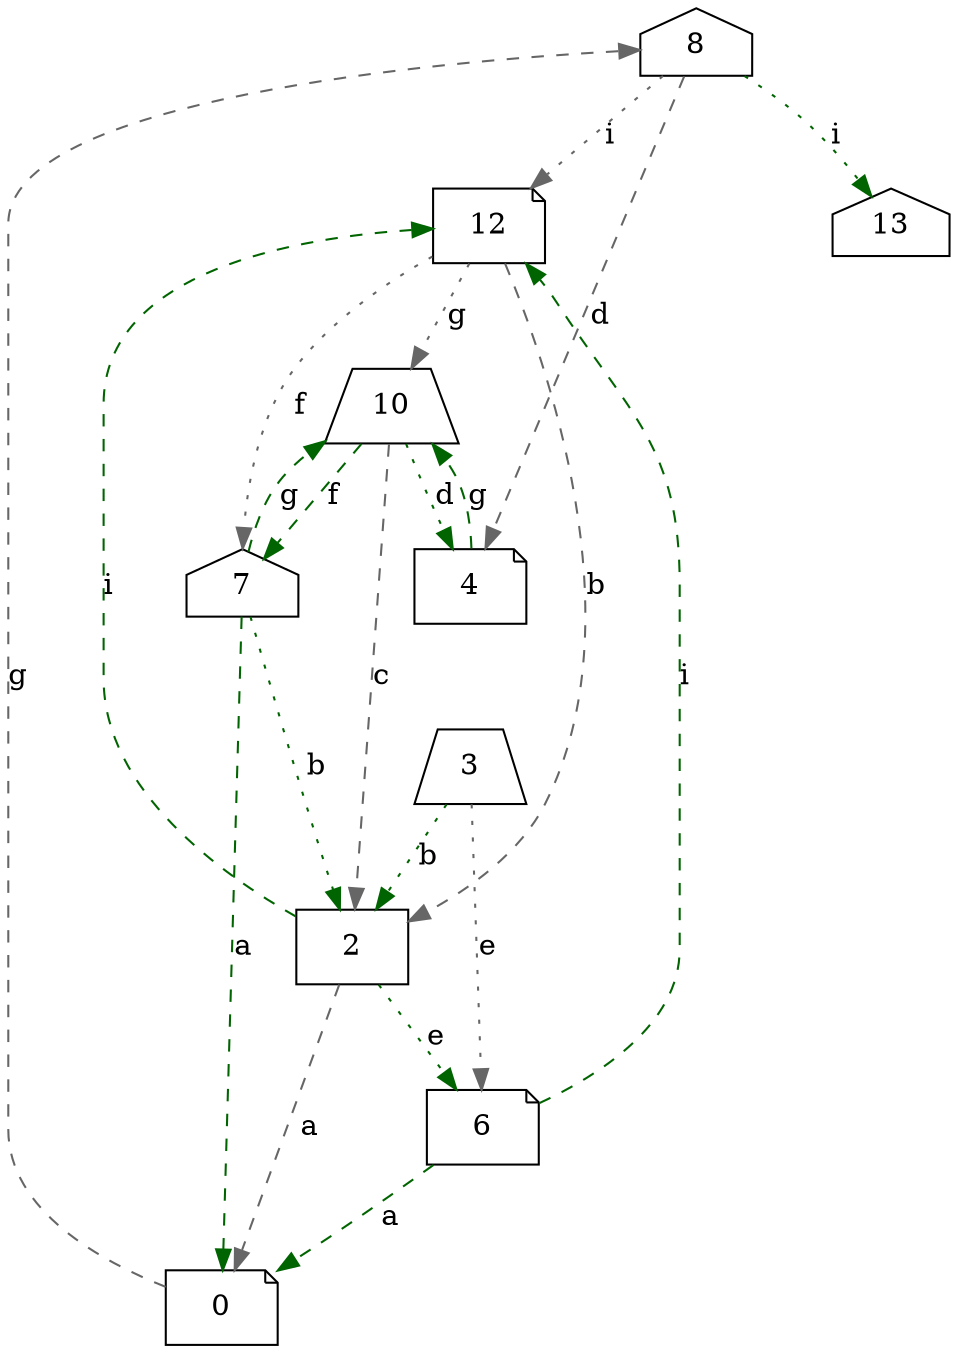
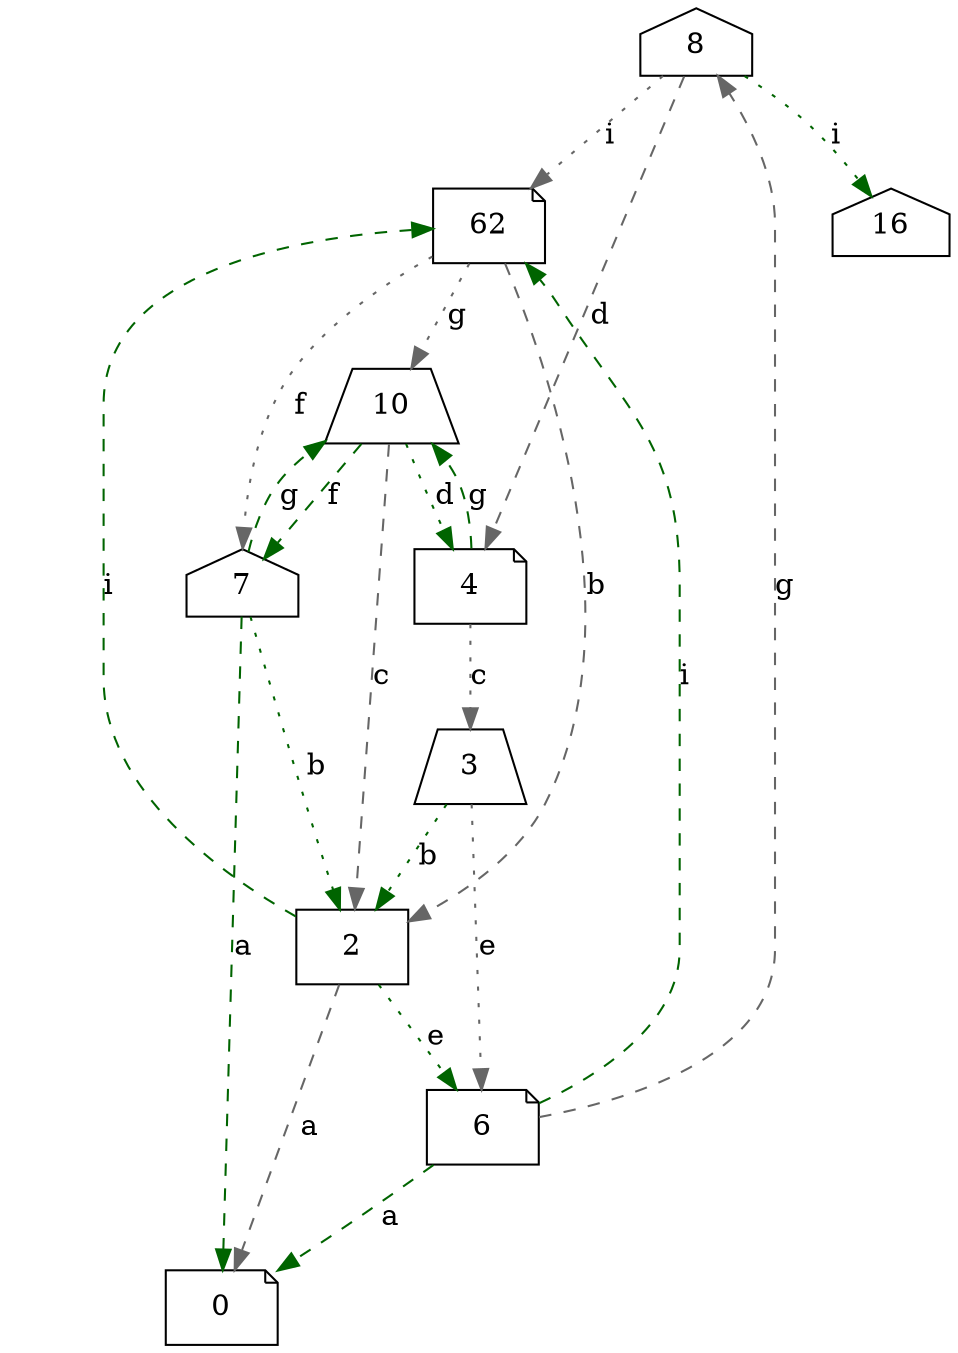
(489, 226) -> (489, 226)
(891, 226) -> (891, 226)
(8, 464) -> (775, 673)
none -> (470, 666)
